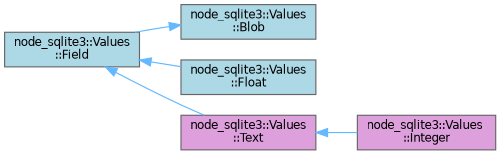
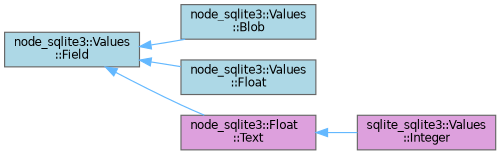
(152, 29) -> (168, 42)
(248, 133) -> (248, 133)
(427, 133) -> (427, 133)
